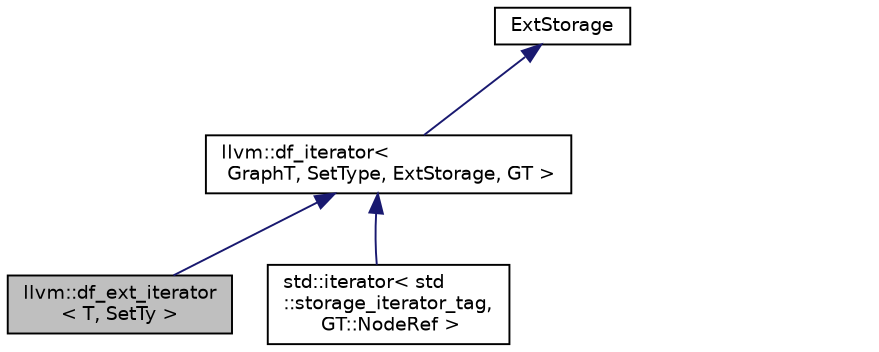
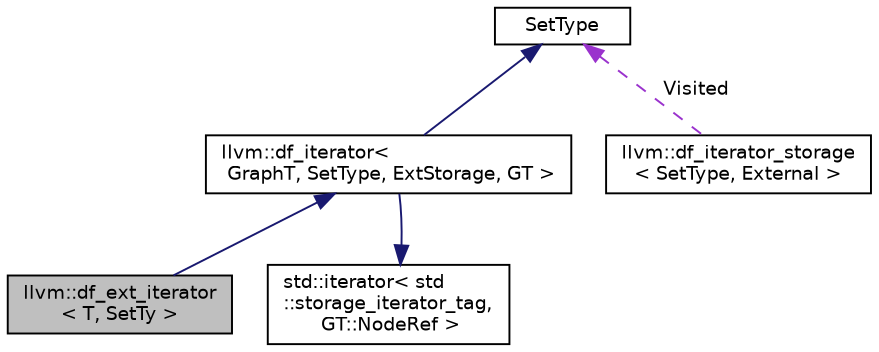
(563, 26) -> (563, 26)
none -> (739, 164)
(376, 239) -> (401, 220)
